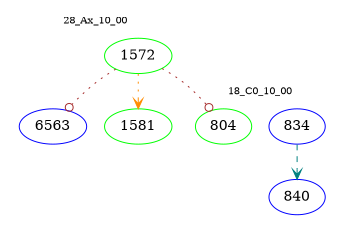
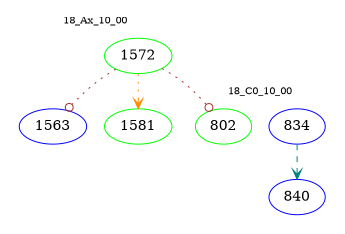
(96, 21) -> (96, 21)
(53, 126) -> (53, 126)
(224, 126) -> (224, 126)
